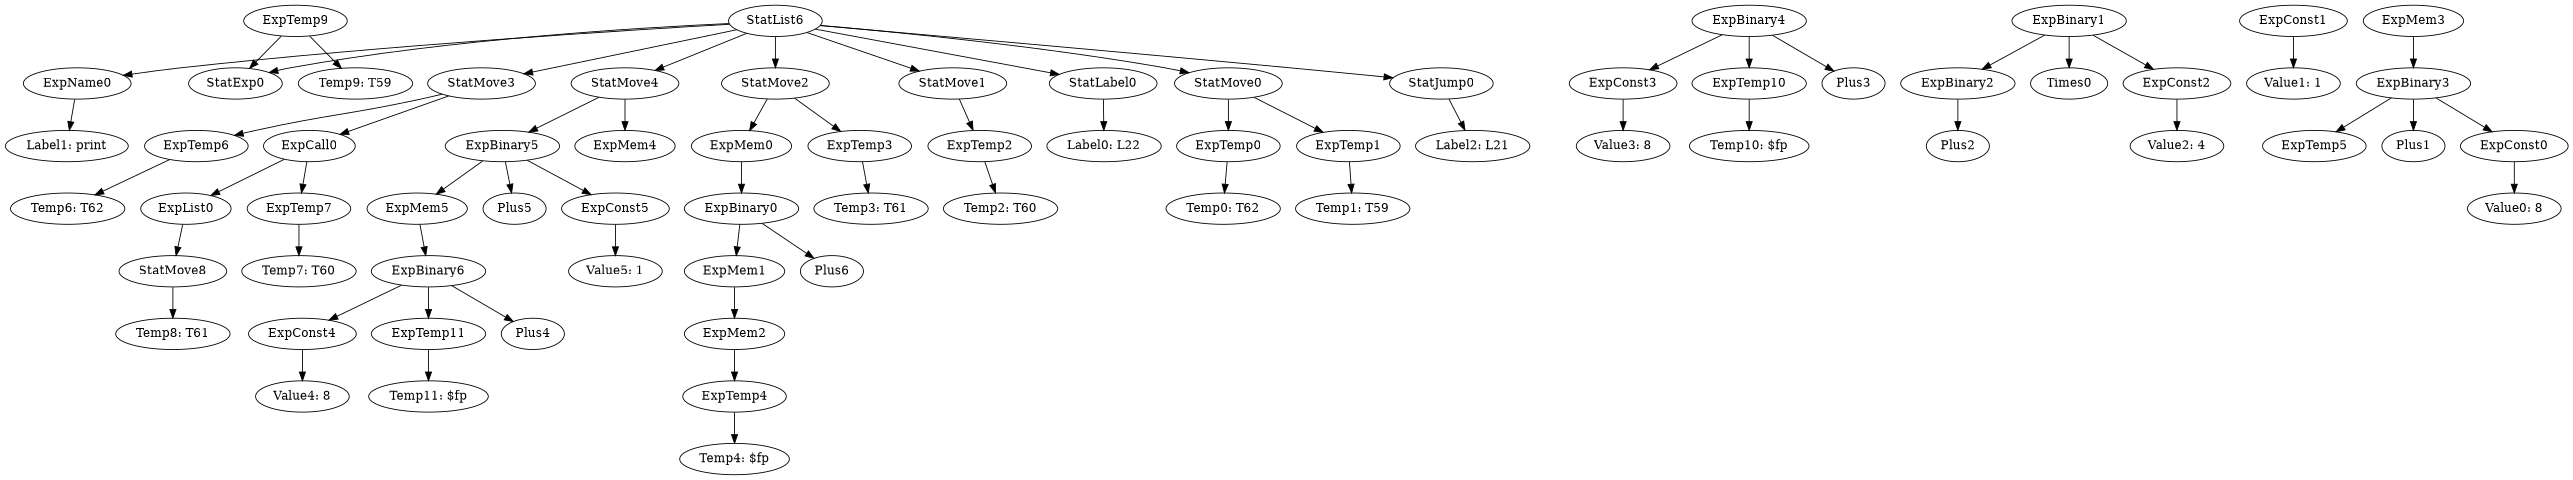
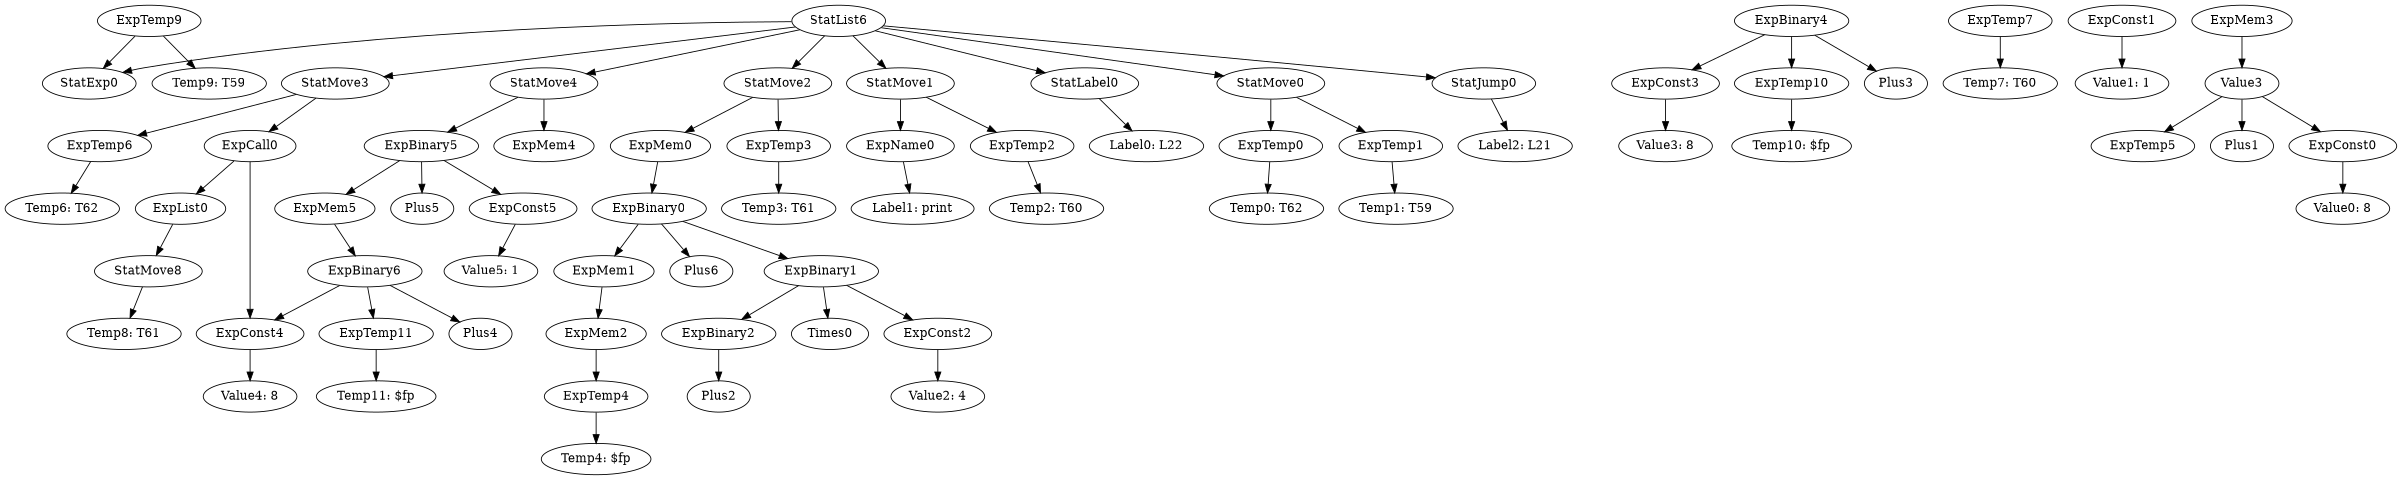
(371, 50) -> (900, 111)
(2413, 83) -> (2242, 83)
(305, 173) -> (250, 236)
none -> (731, 238)
